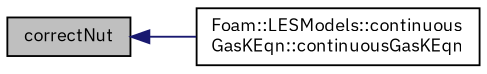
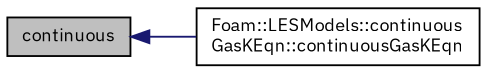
(69, 37) -> (69, 37)
